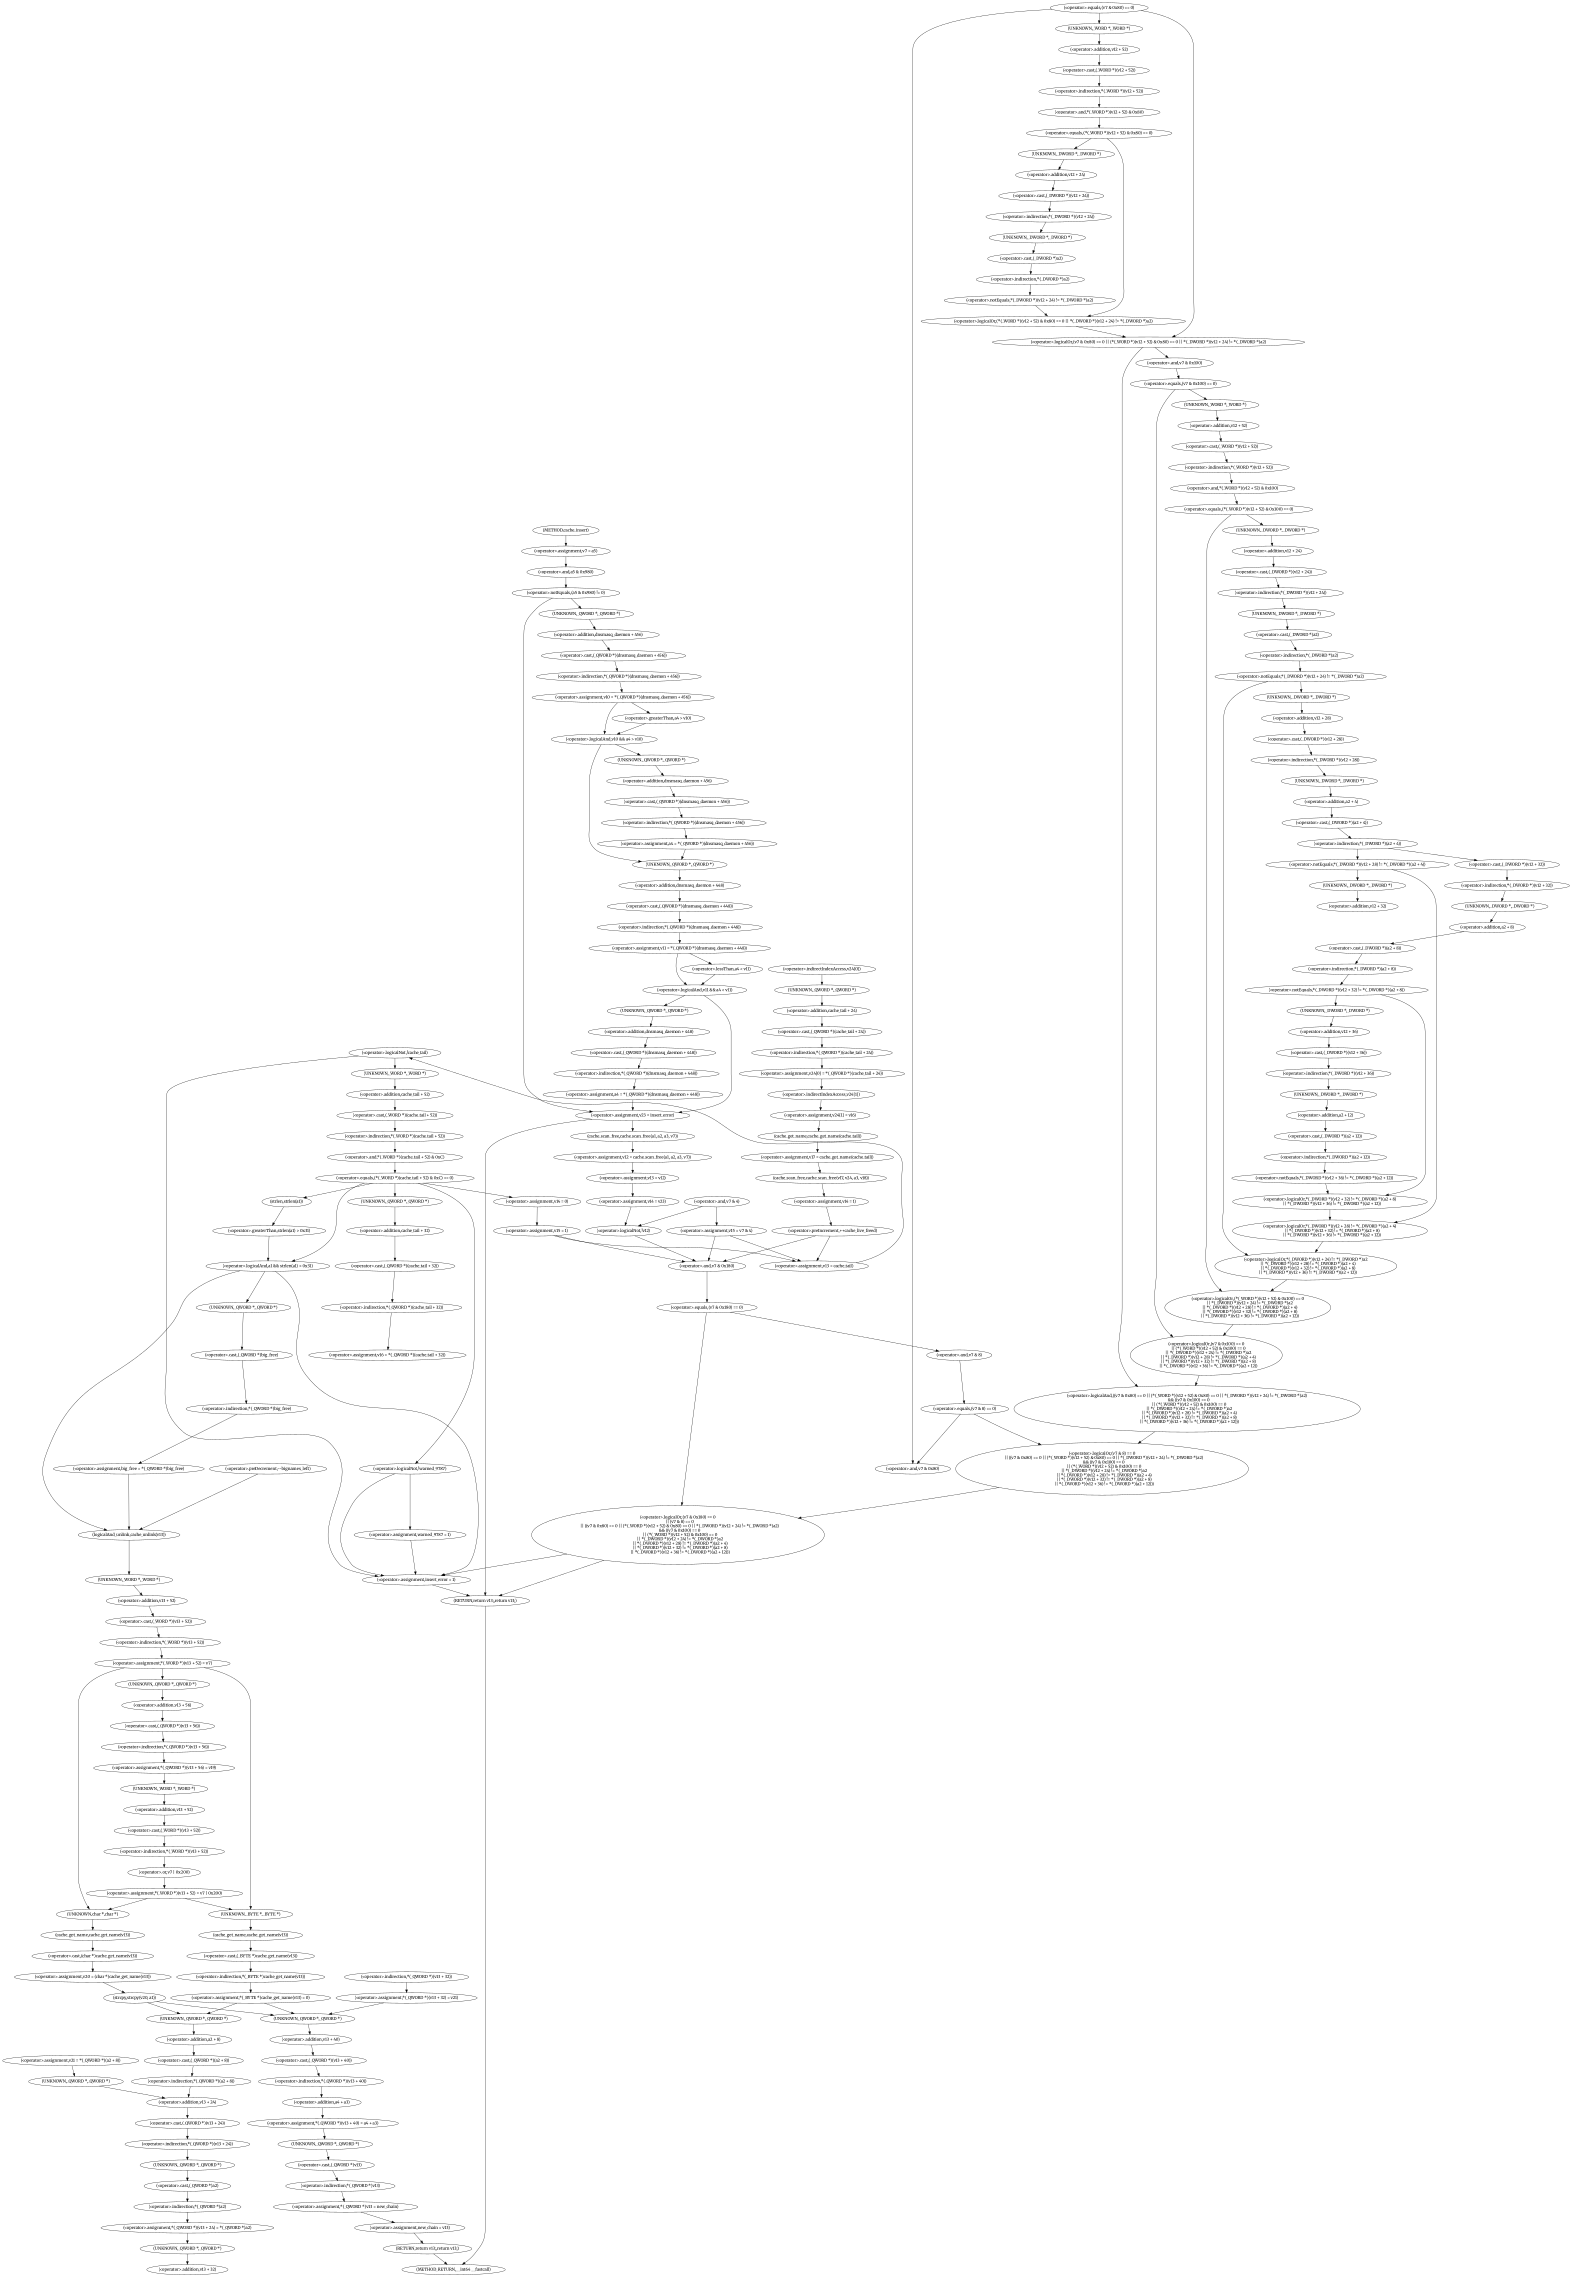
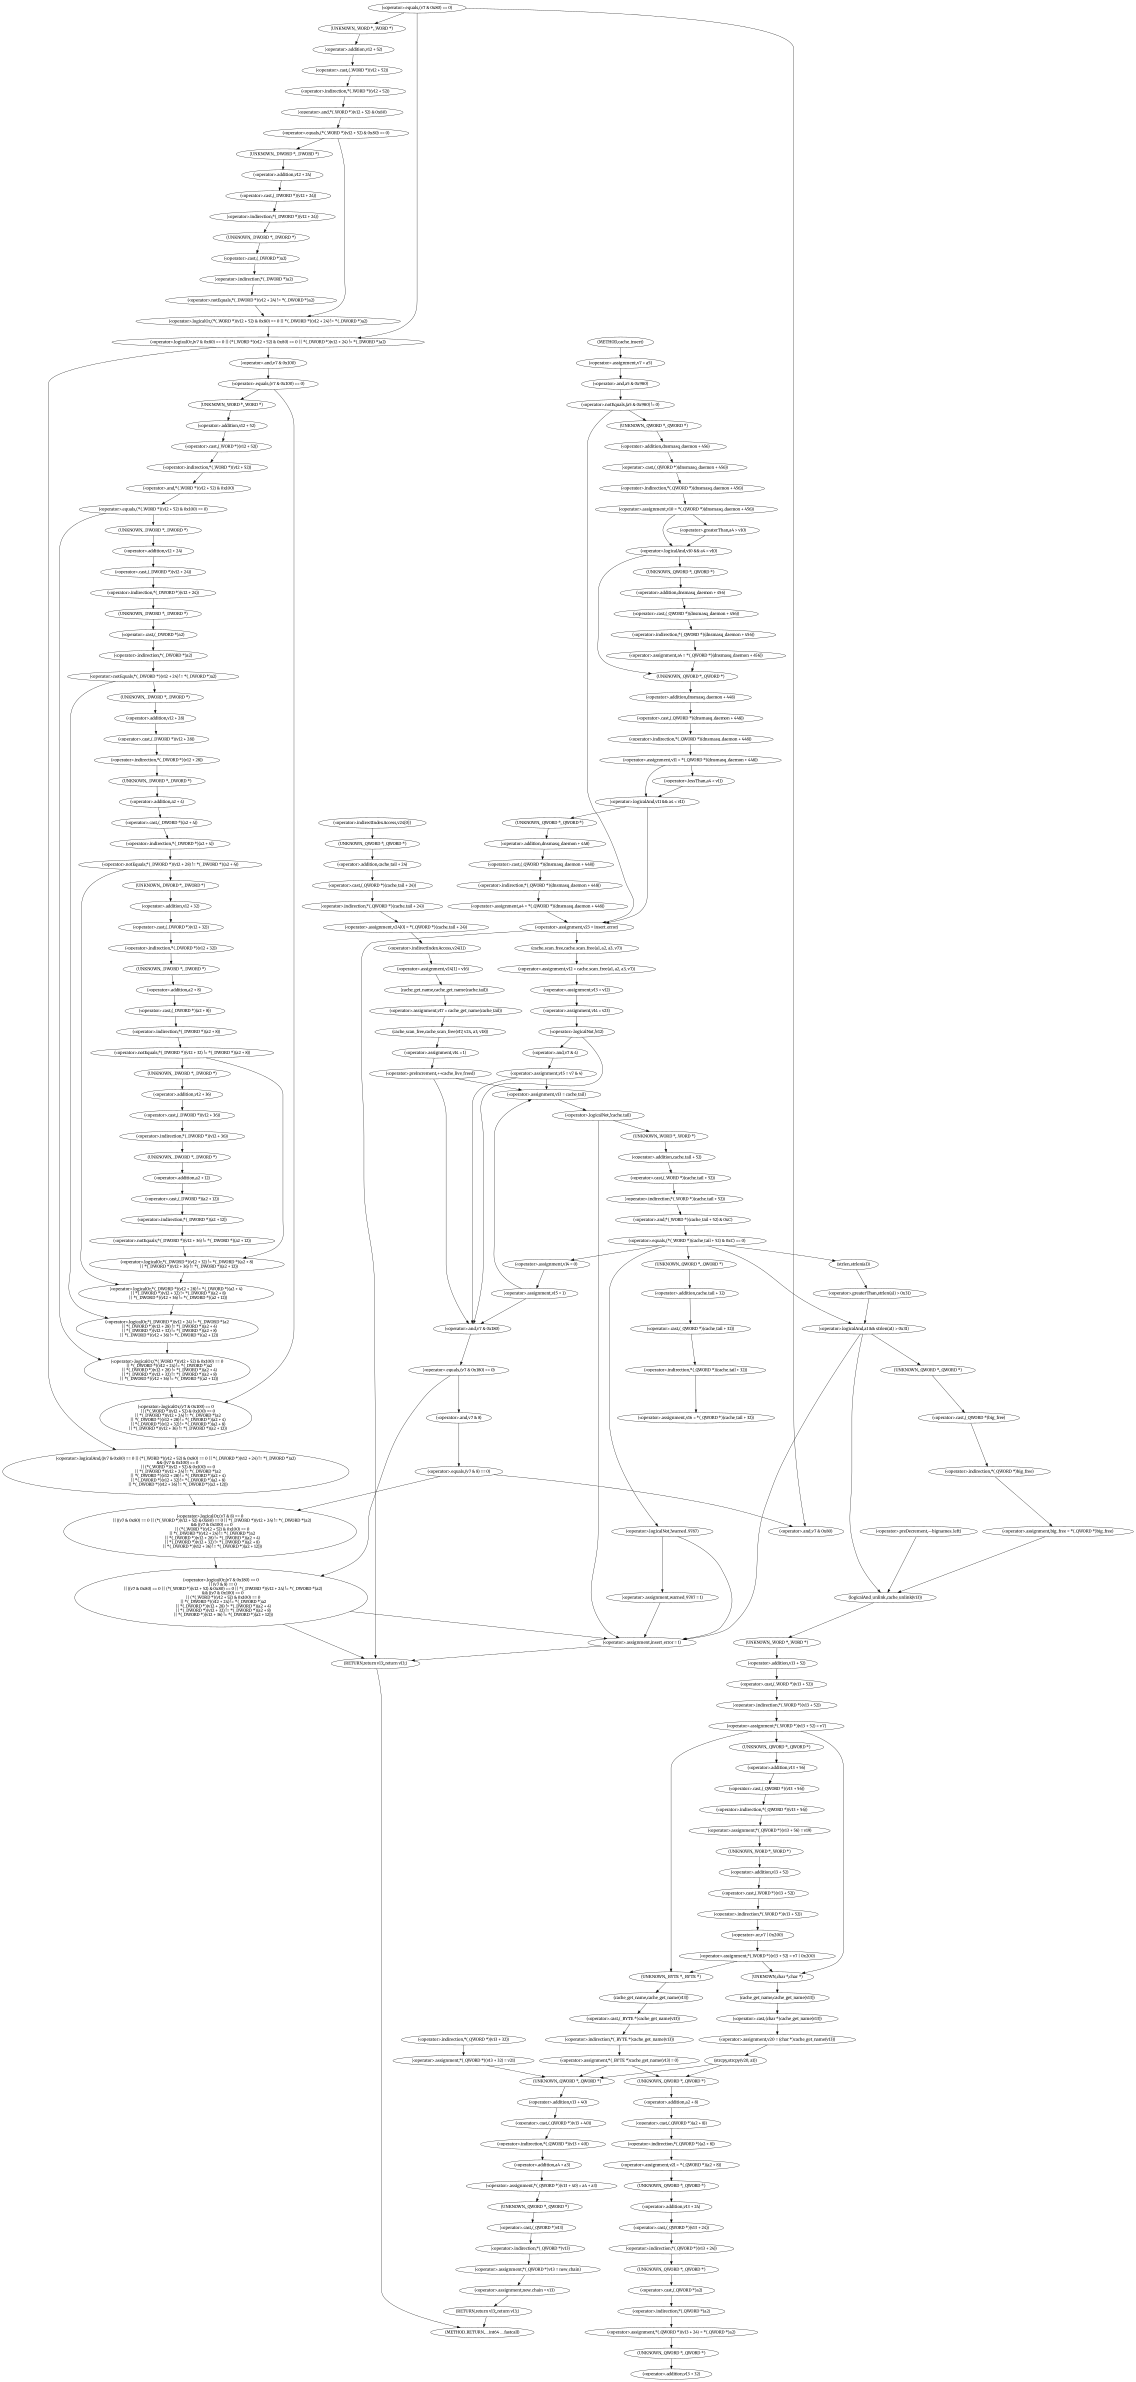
(1431, 854) -> (171, 916)
(672, 1216) -> (567, 1041)
(190, 2091) -> (671, 2153)
